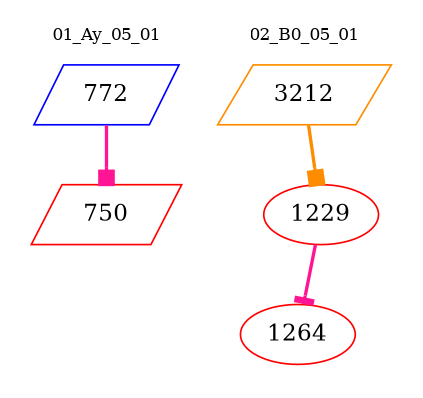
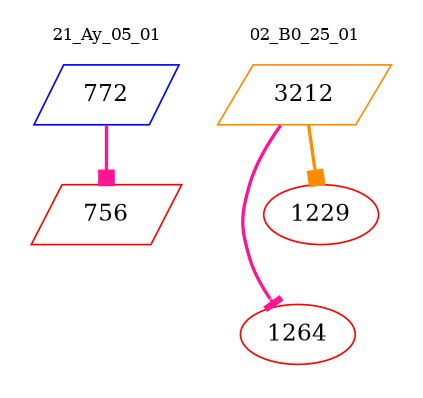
(106, 36) -> (106, 36)
(304, 36) -> (304, 36)
(106, 215) -> (106, 215)
(310, 270) -> (244, 211)
